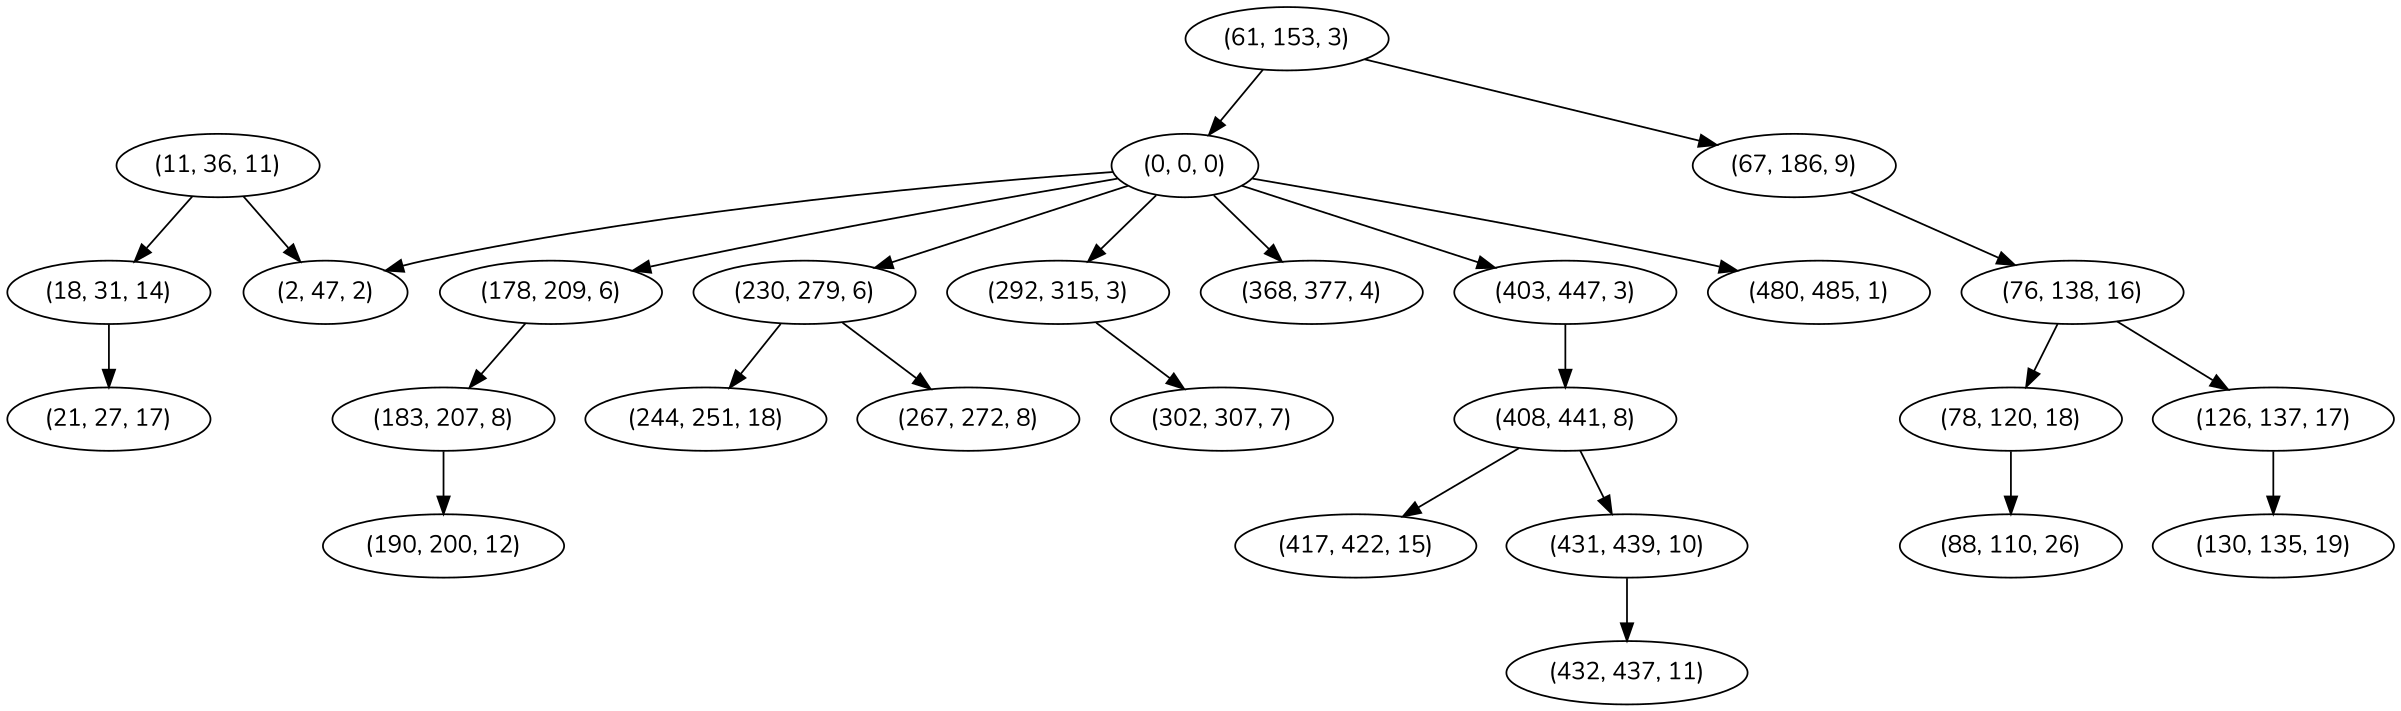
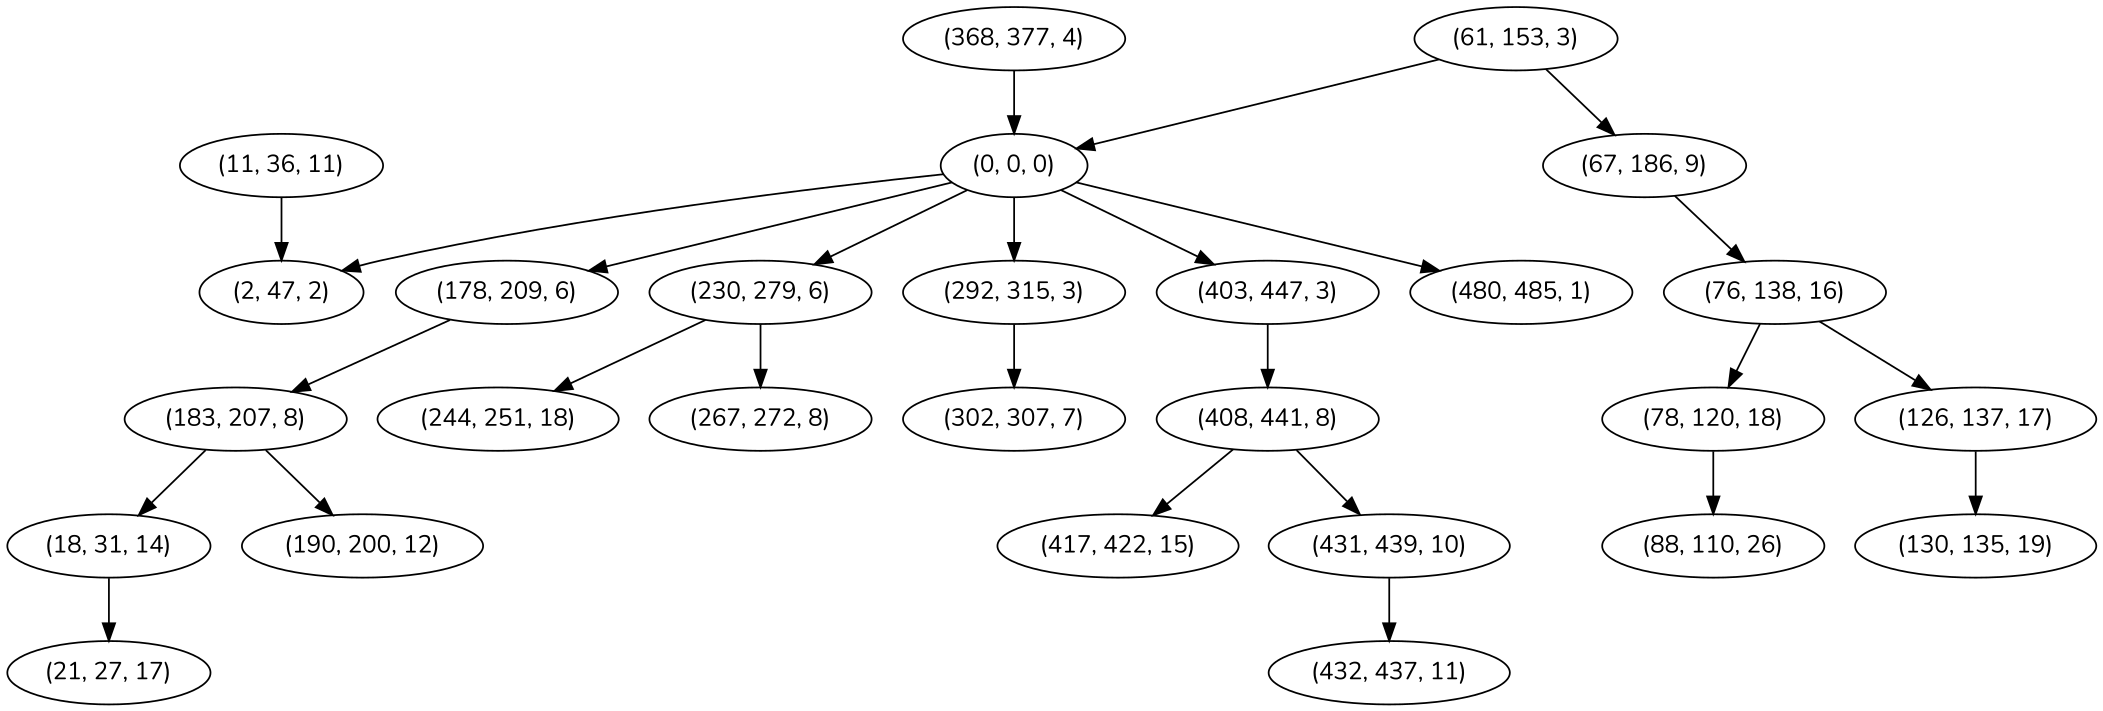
(169, 222) -> (179, 476)
(1241, 222) -> (1014, 94)
